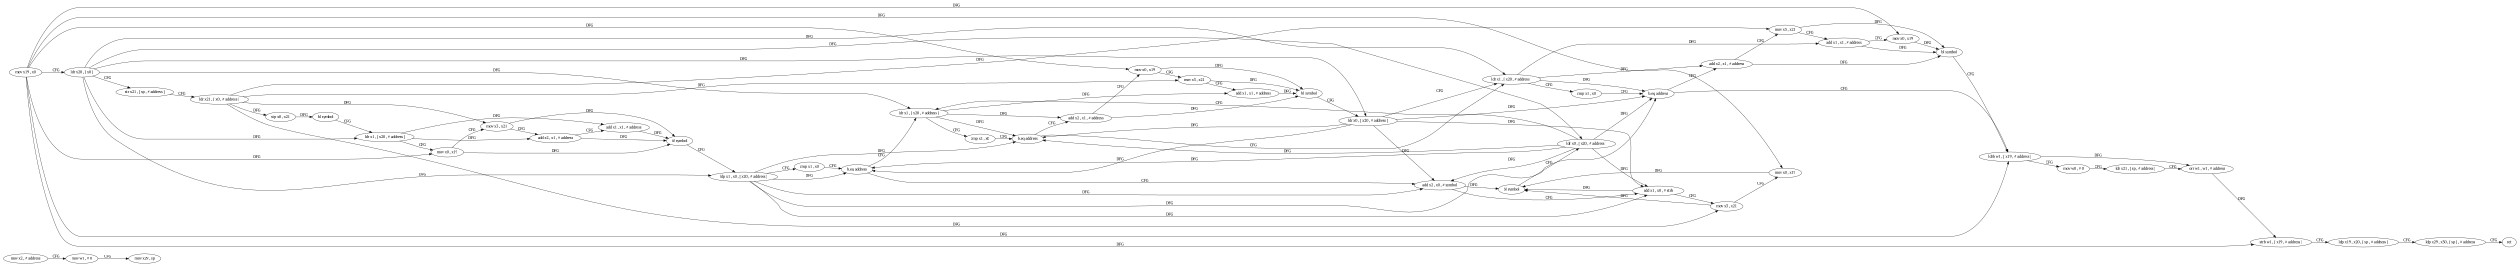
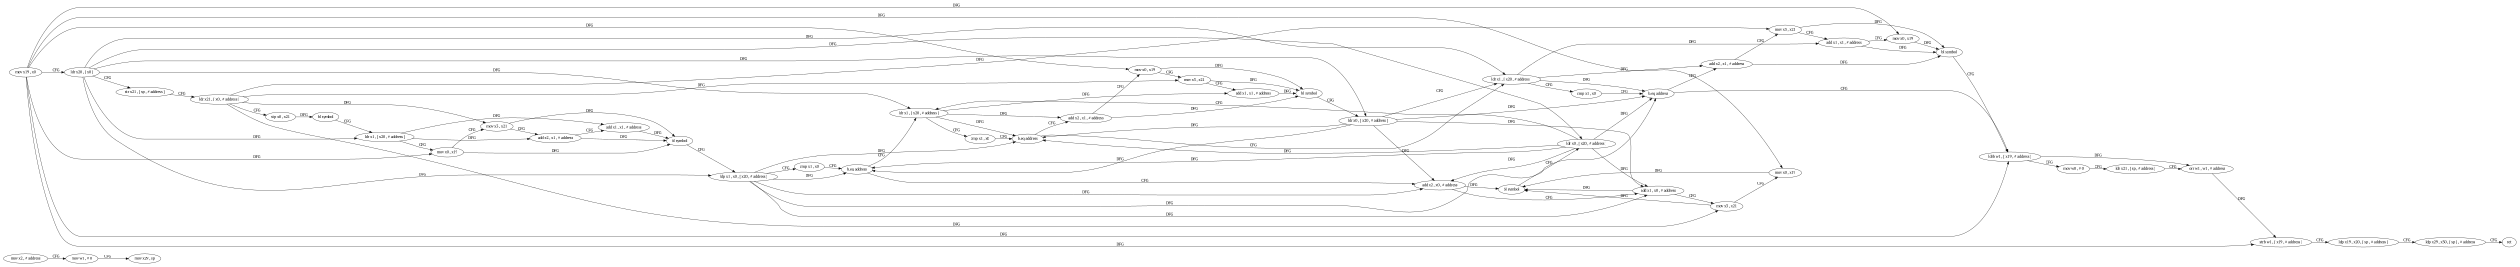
(257, 110) -> (257, 110)
(1440, 185) -> (1440, 185)
(1658, 191) -> (1658, 191)
